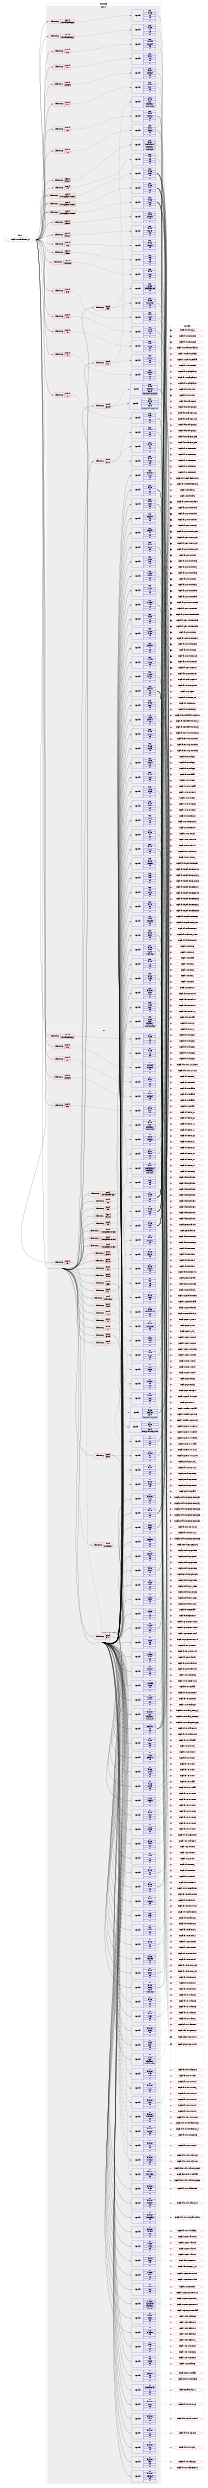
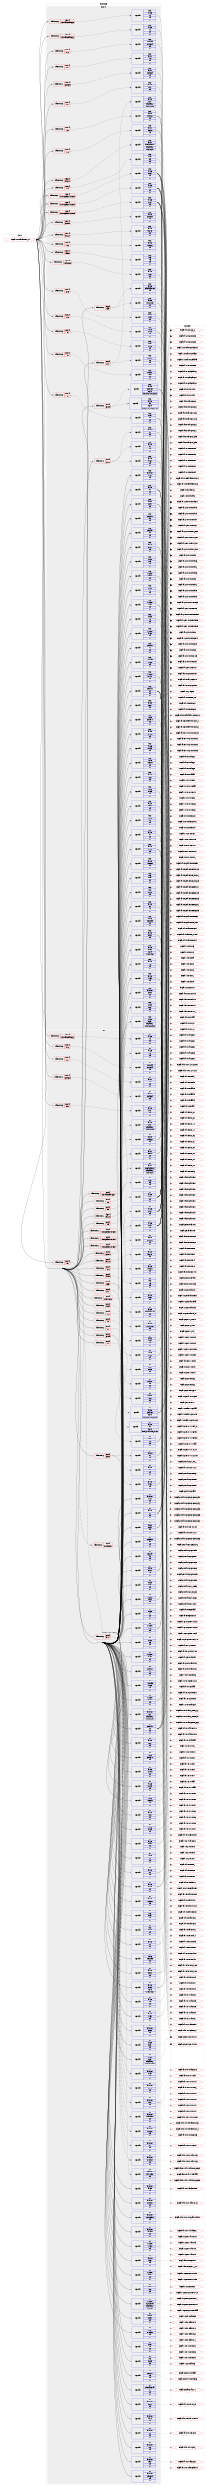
(187, 1361) -> (187, 1361)
